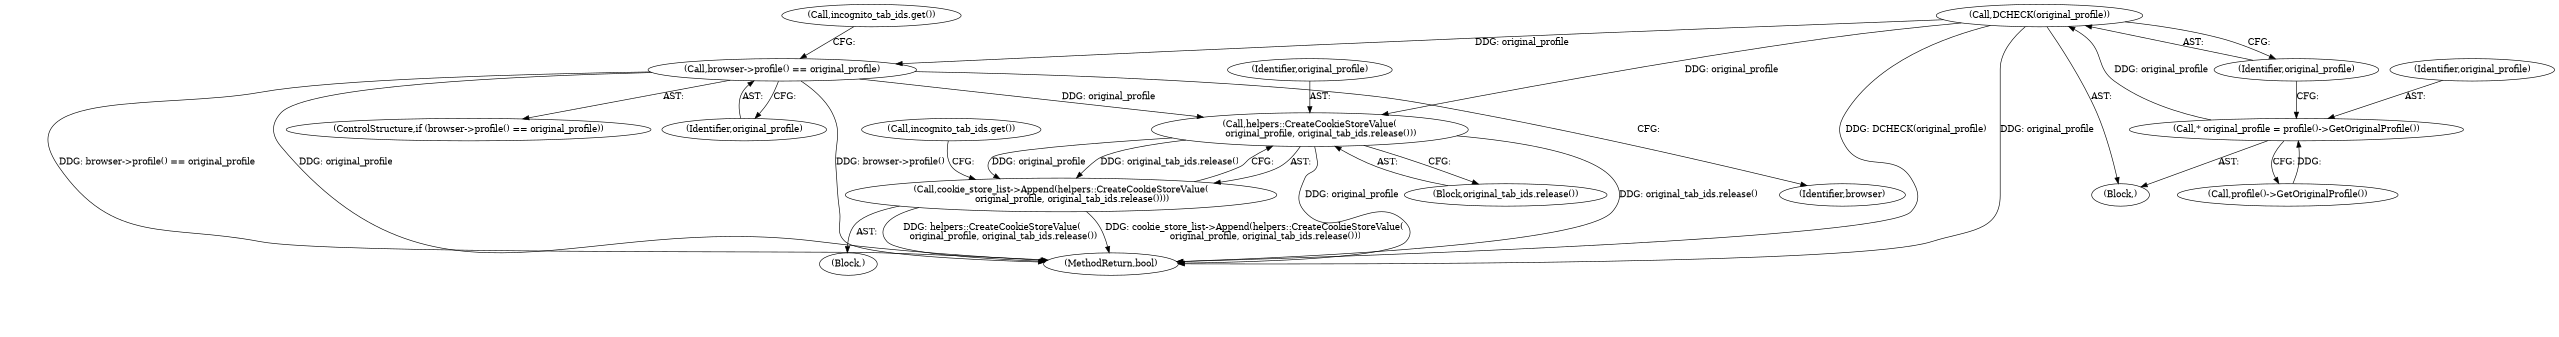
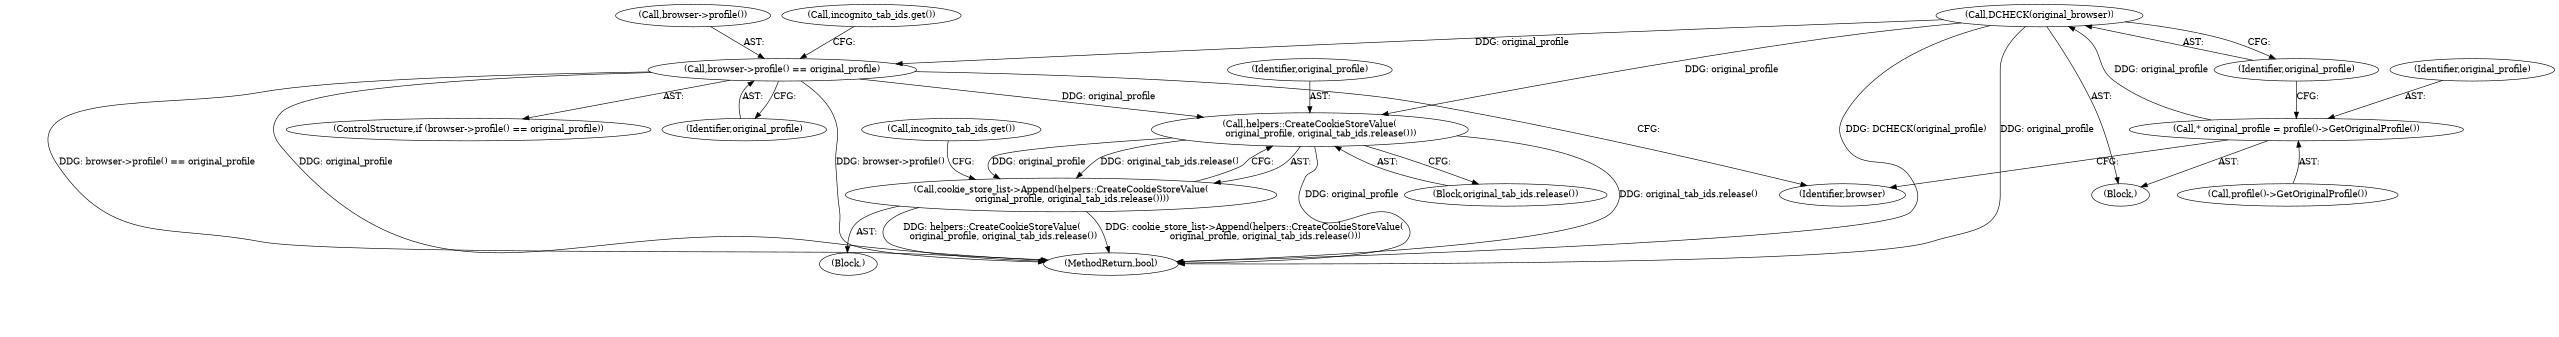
none -> (693, 16)
(2039, 16) -> (2039, 16)
(2273, 158) -> (2062, 163)
(2311, 162) -> (2311, 162)
